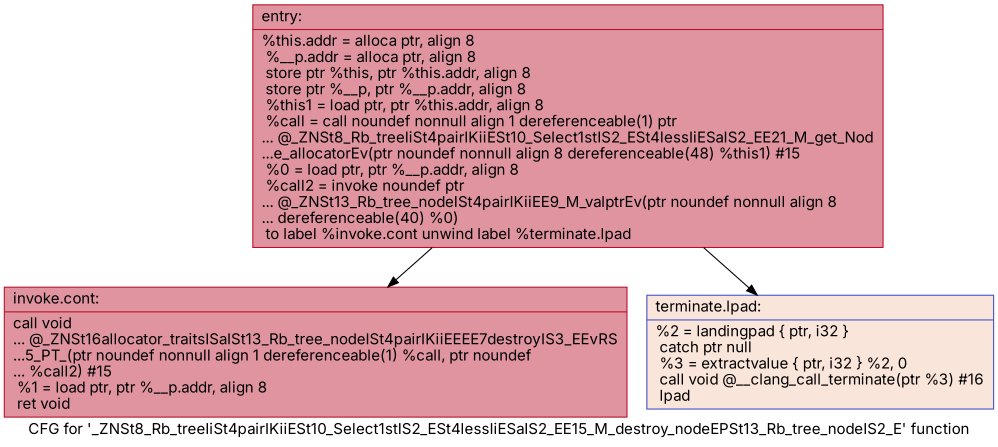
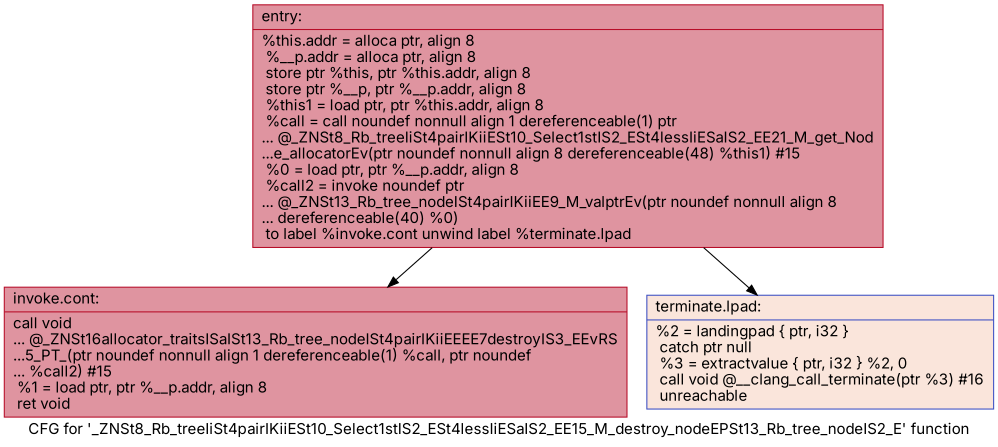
(673, 396) -> (702, 396)
